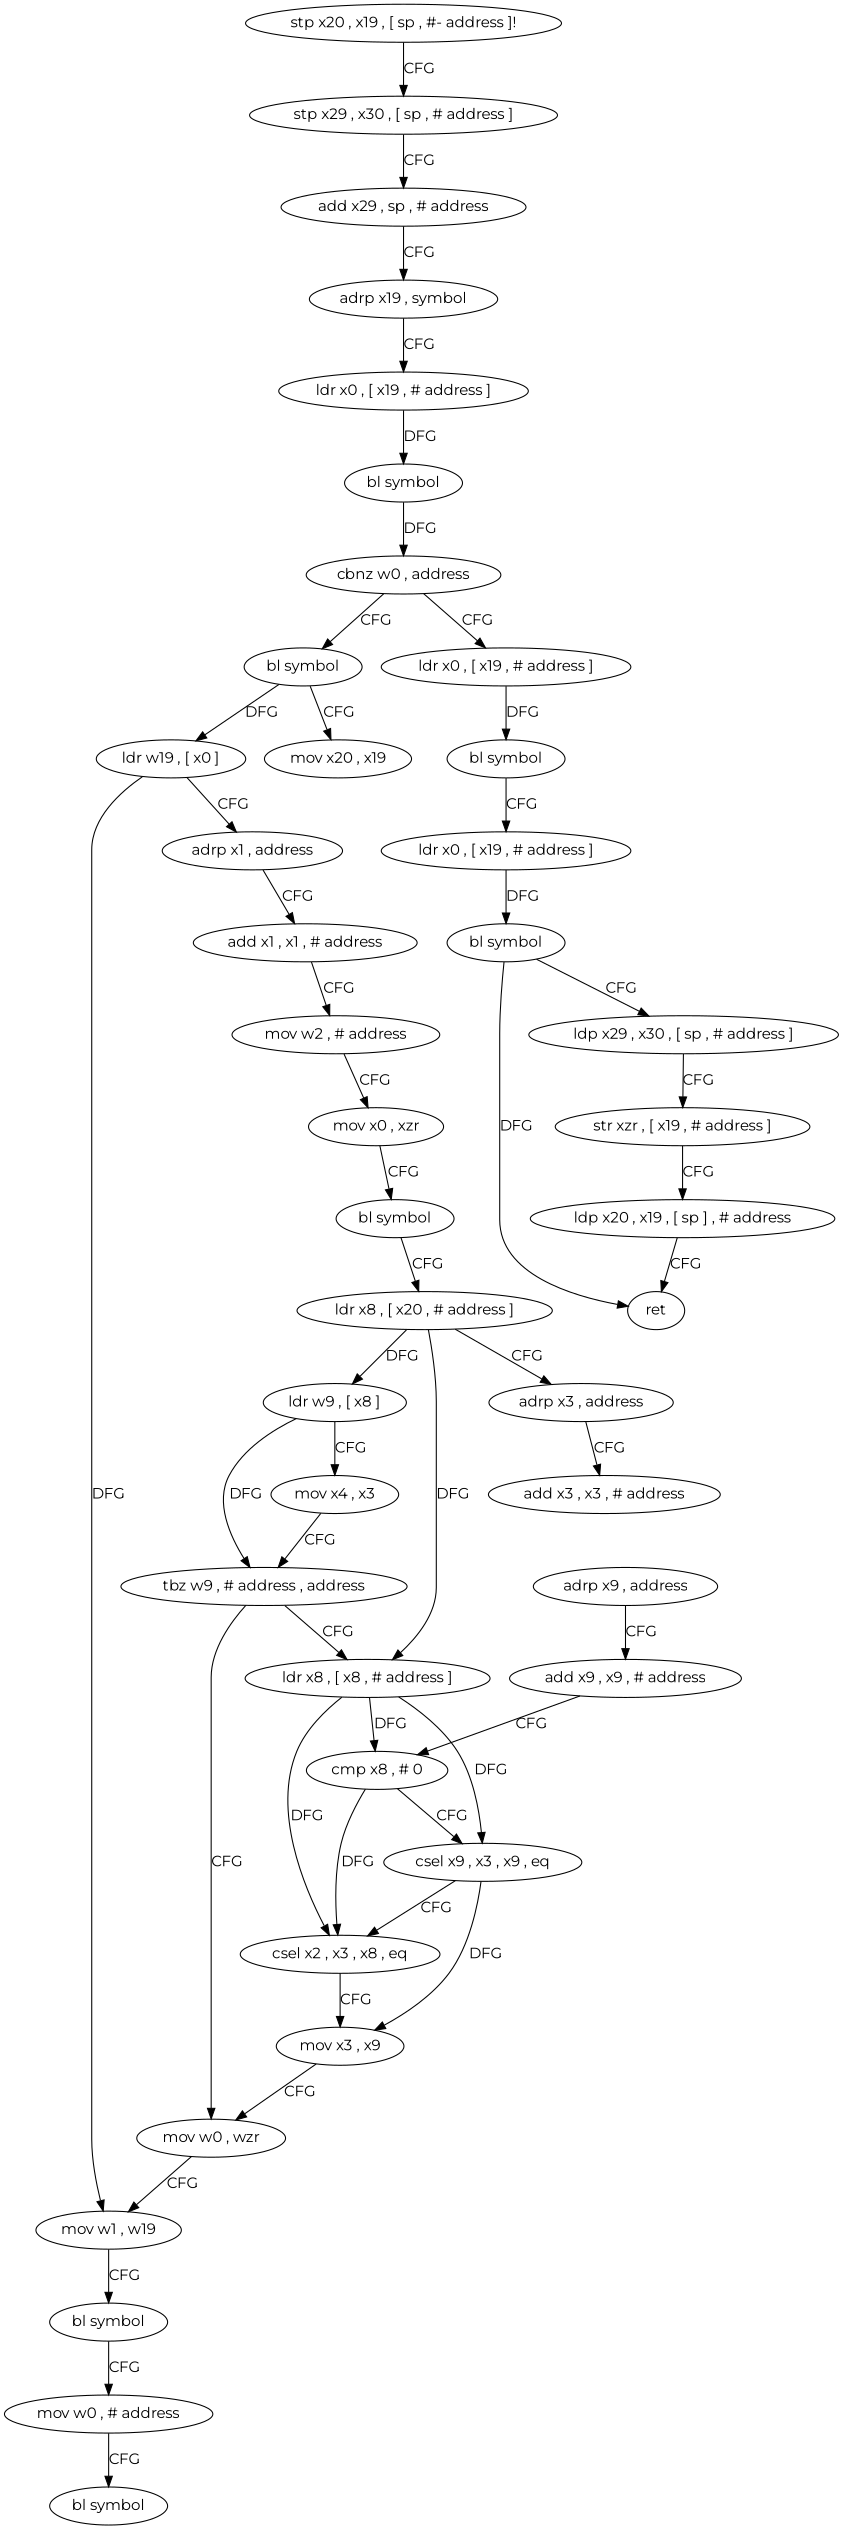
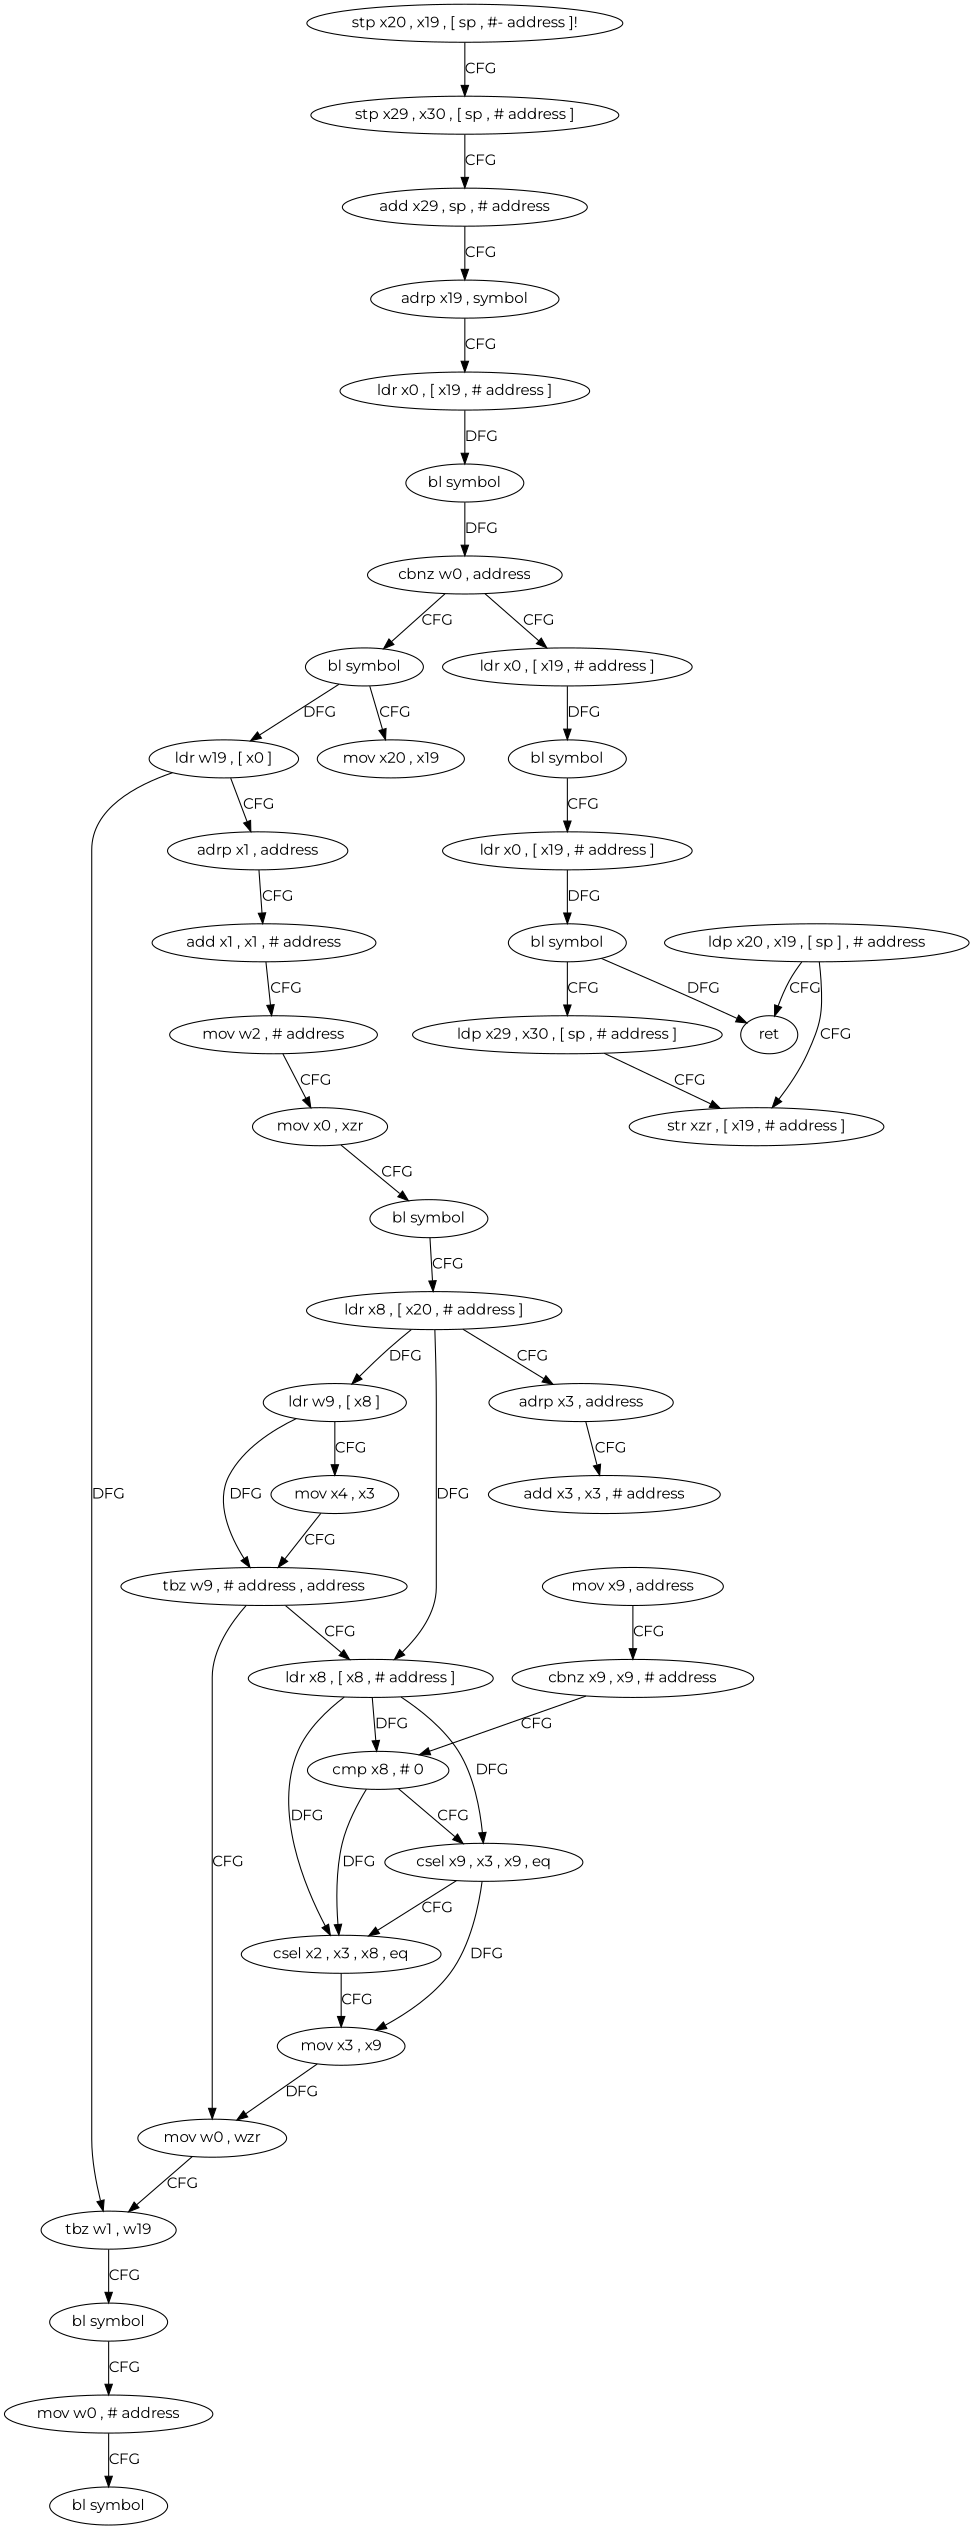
(683, 1167) -> (815, 1035)
(625, 1586) -> (633, 1586)
(625, 1678) -> (633, 1678)
(300, 2092) -> (302, 2092)
(109, 2230) -> (109, 2230)
